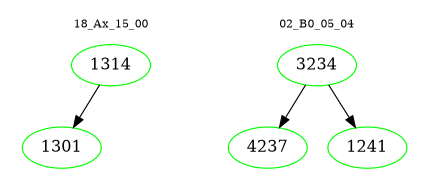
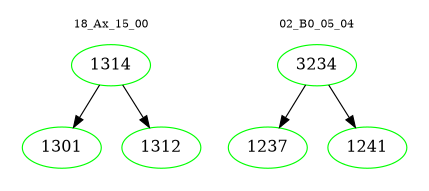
none -> (161, 148)
(268, 148) -> (268, 148)
